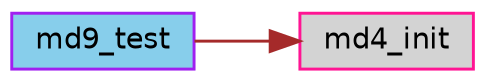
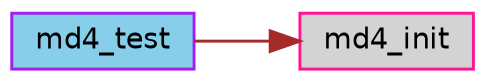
(103, 41) -> (103, 41)
